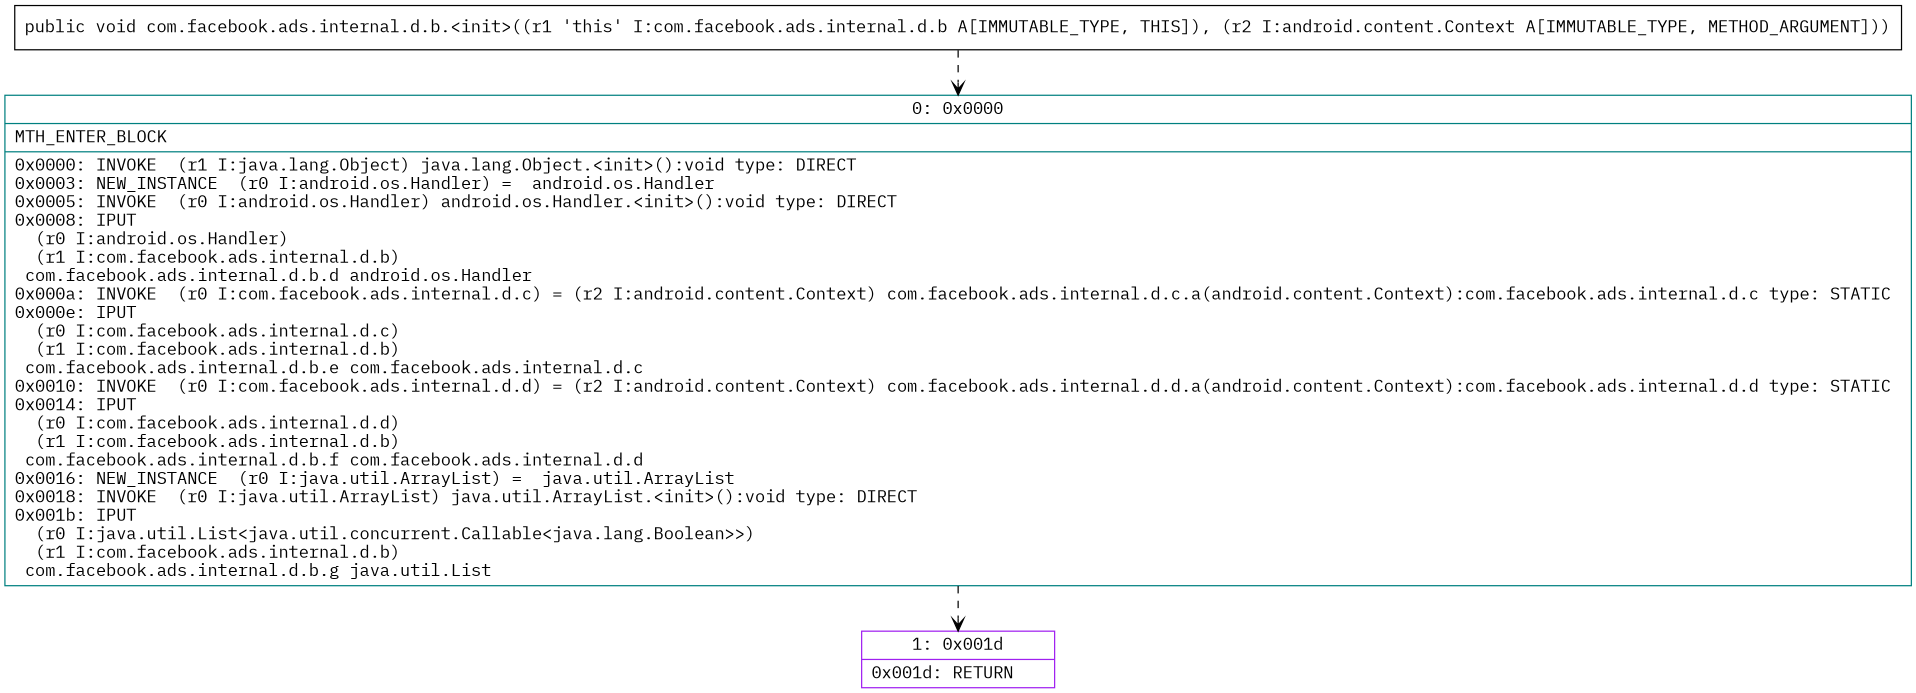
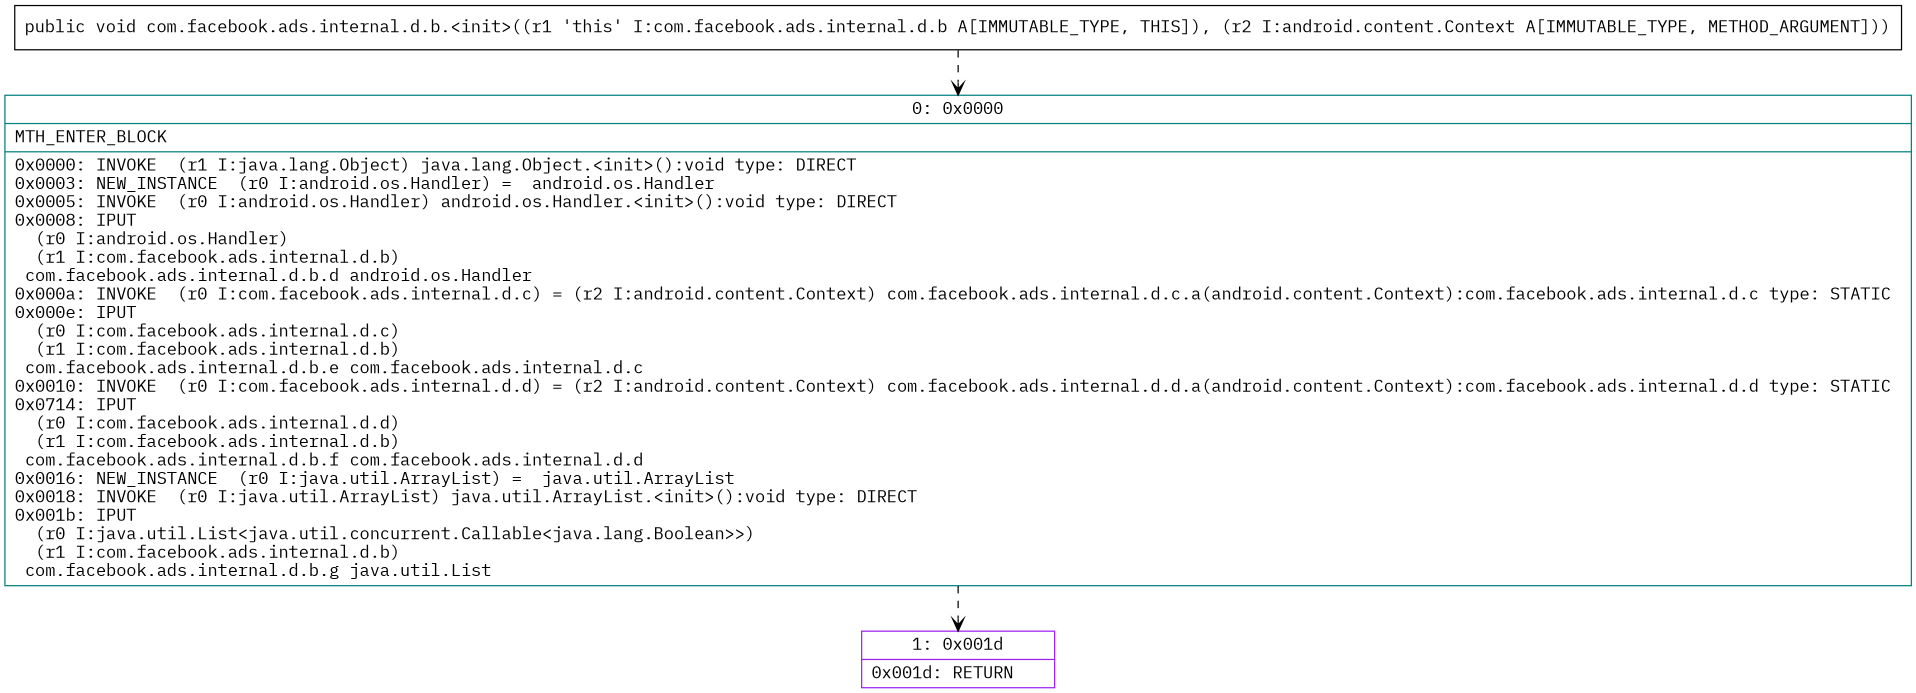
(86, 405) -> (86, 405)
